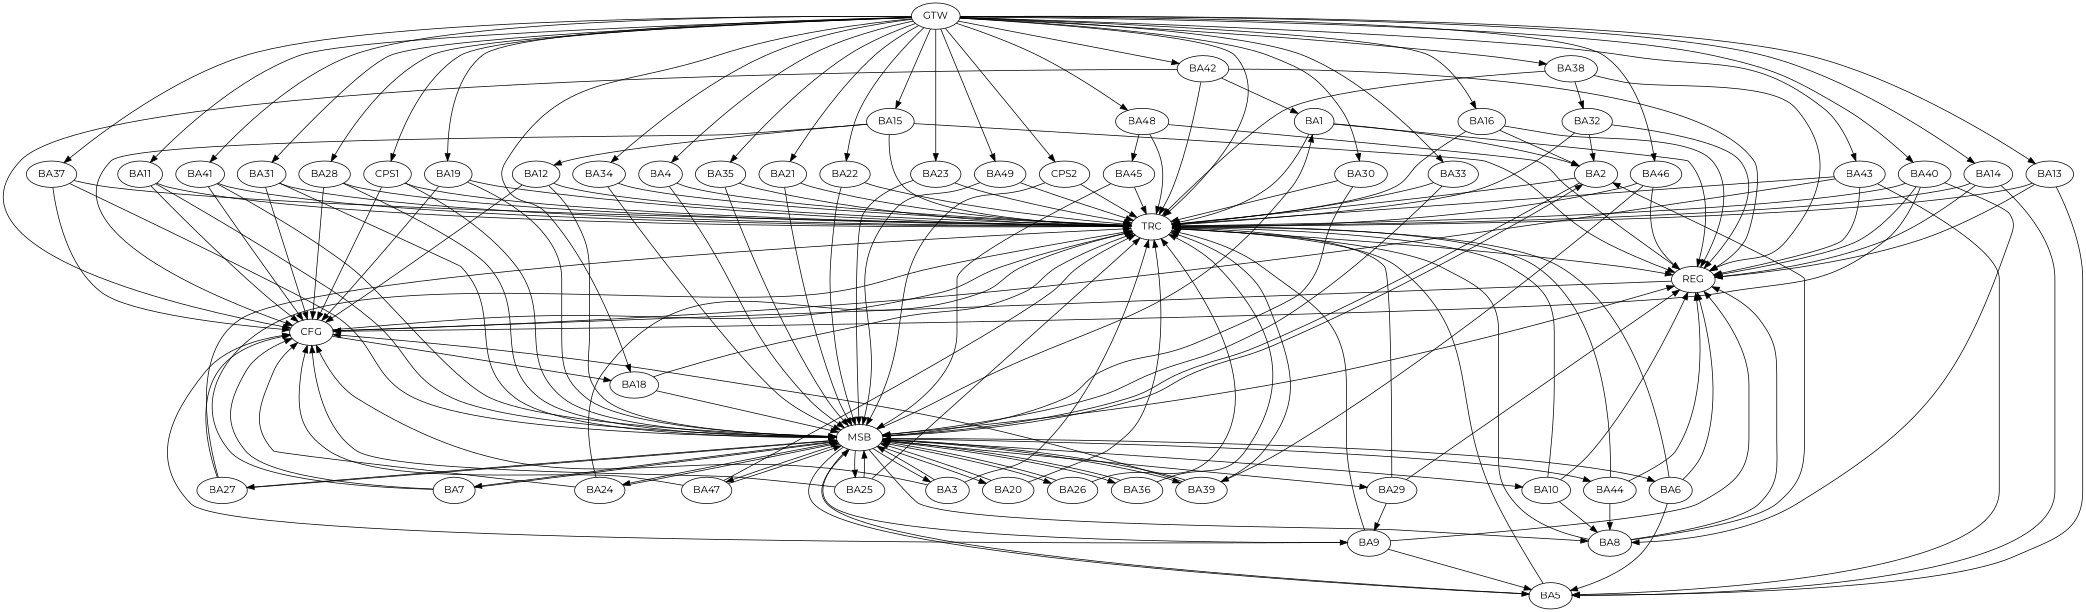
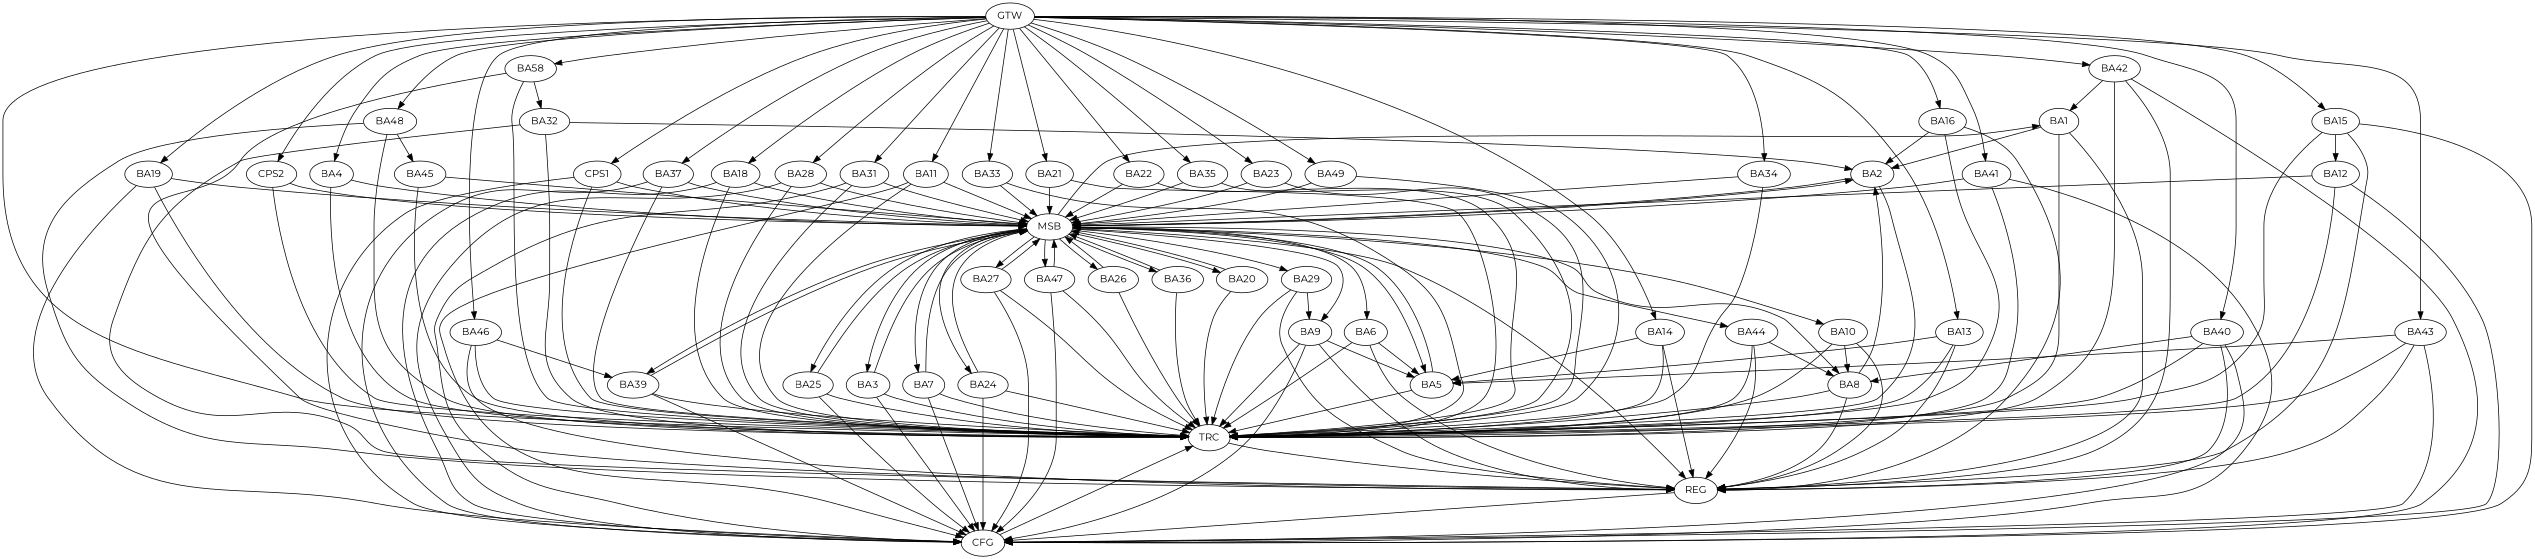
(1571, 69) -> (531, 69)
(1361, 174) -> none
(468, 358) -> (444, 465)
